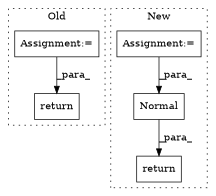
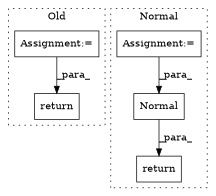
(159, 17) -> (159, 17)
